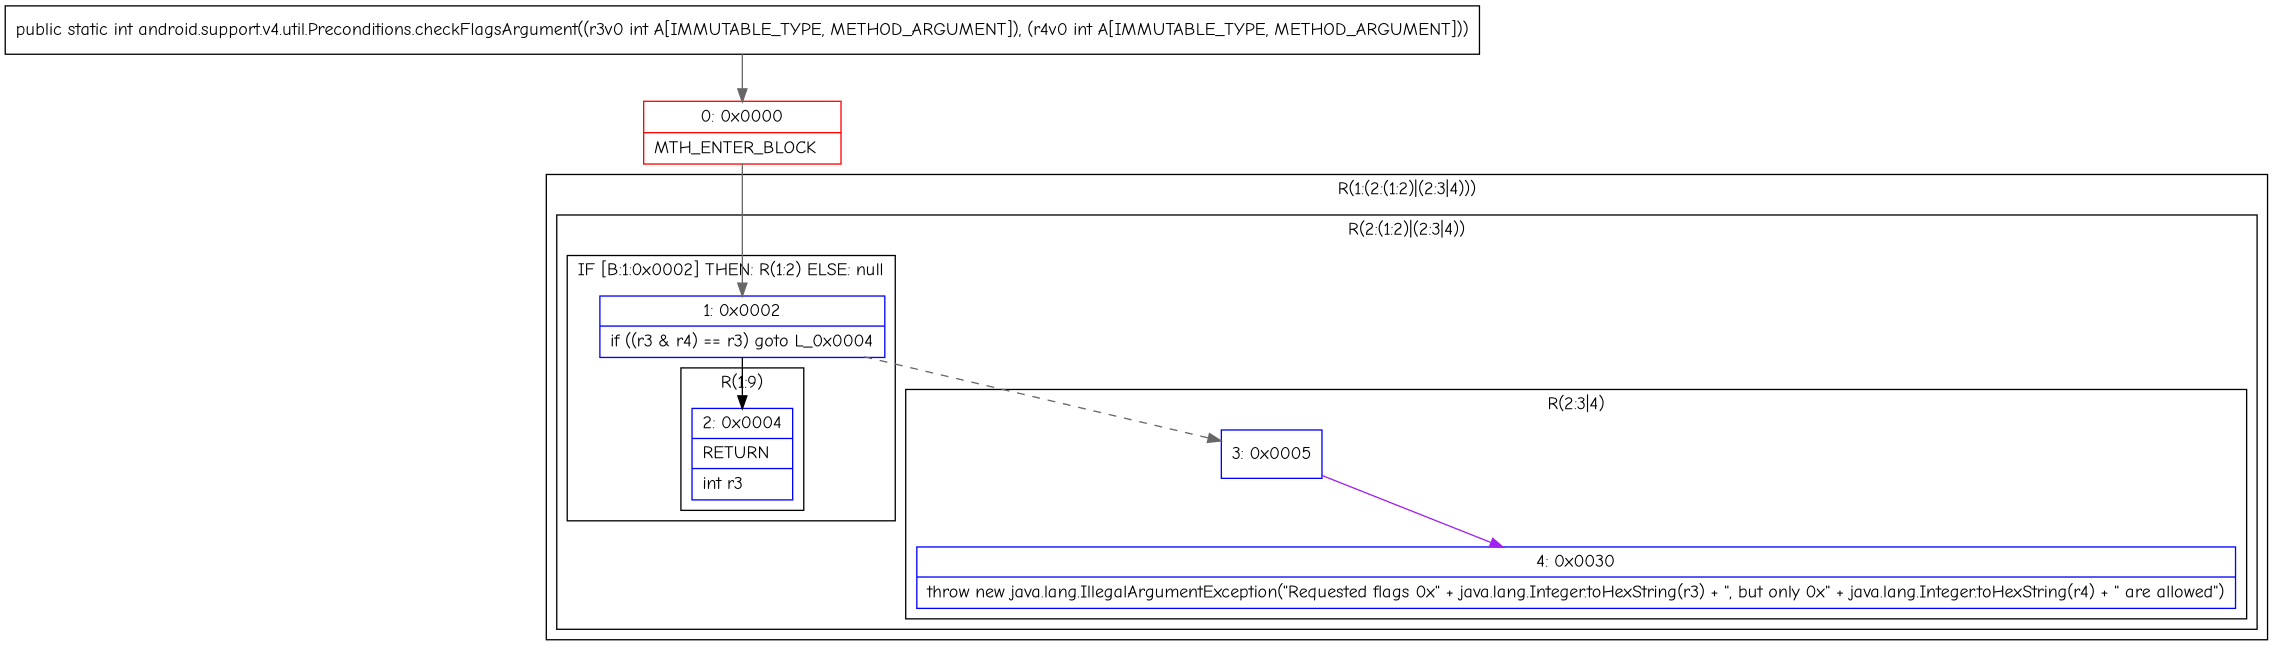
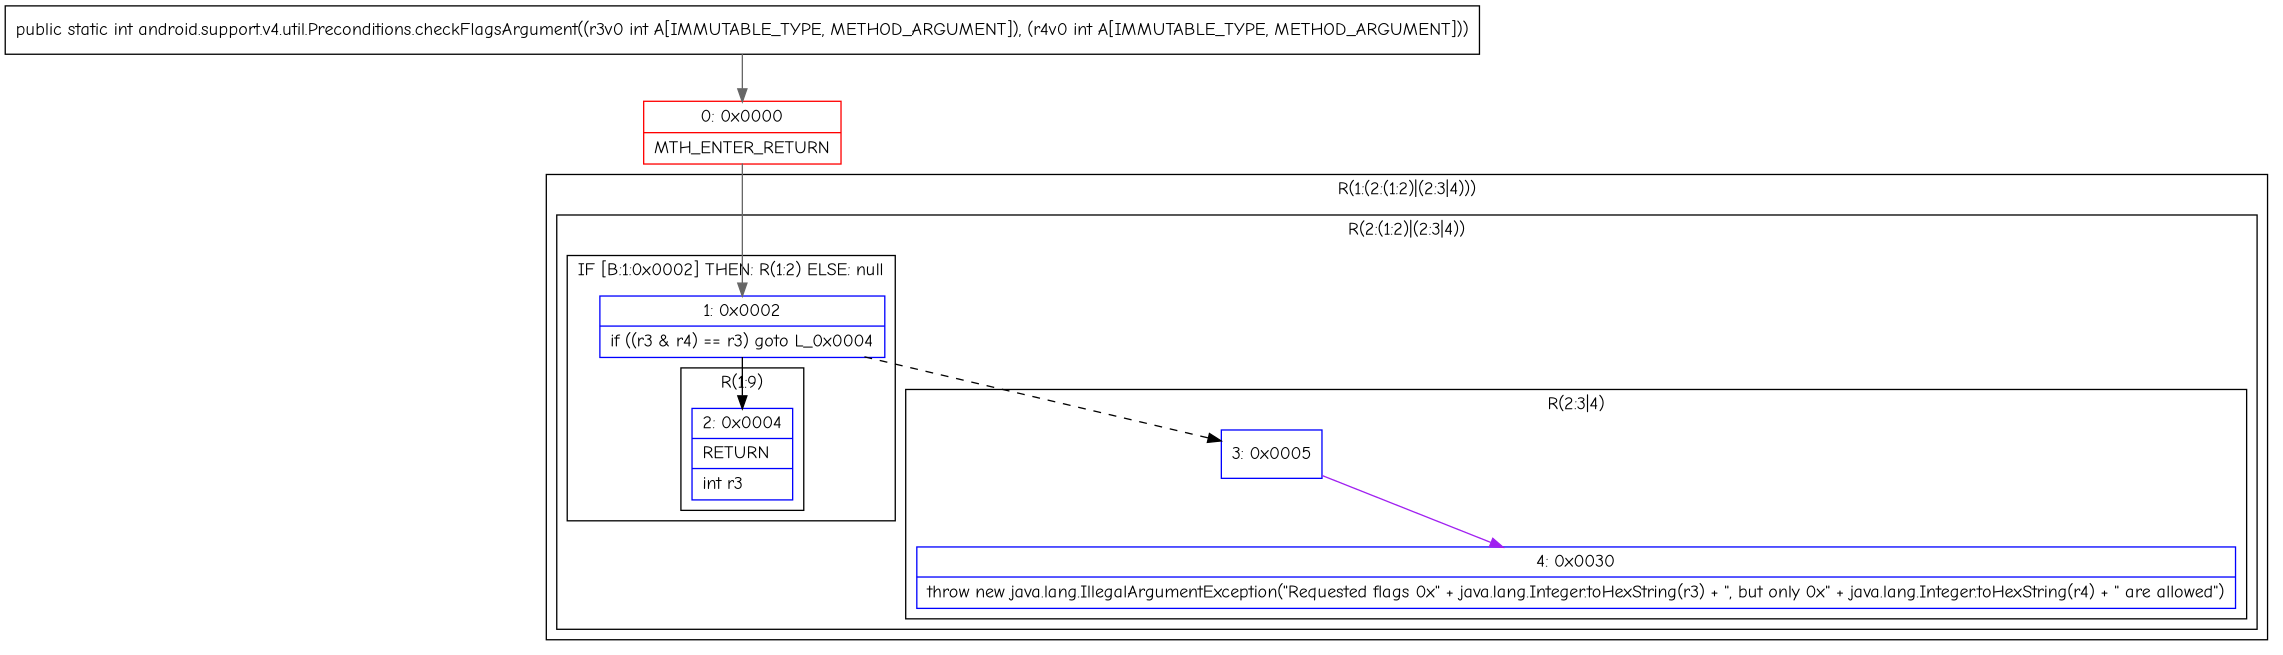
(735, 148) -> (742, 148)
(1036, 397) -> (1036, 397)
